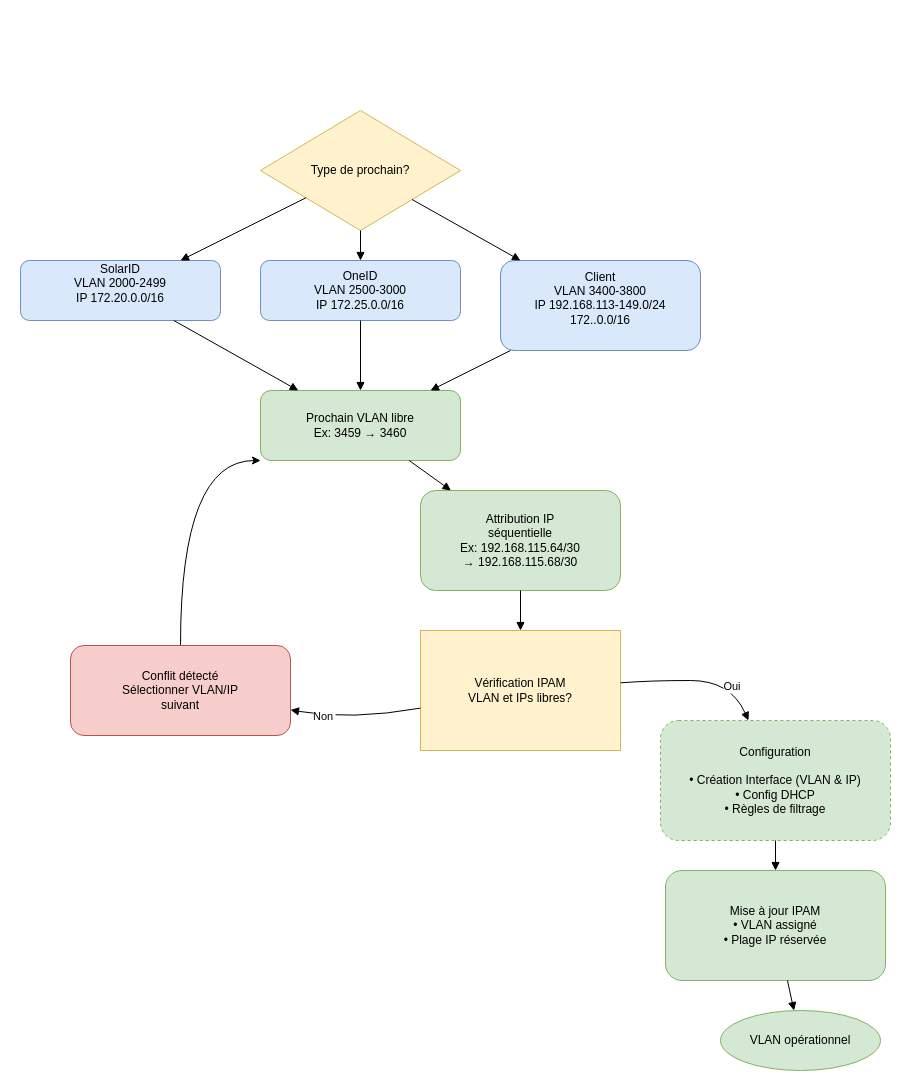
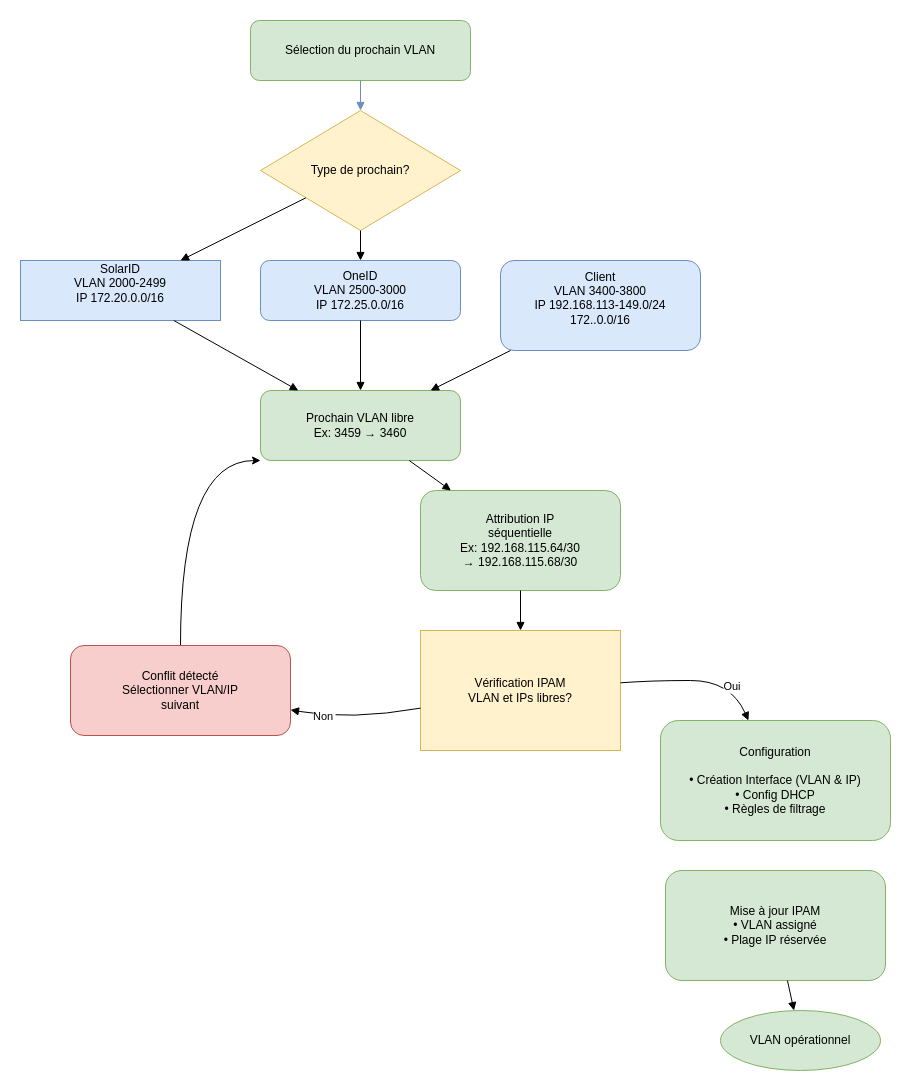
none -> (361, 51)
none -> (361, 91)
(463, 228) -> none
(121, 291) -> (121, 291)
(776, 781) -> (776, 781)
(776, 851) -> none
